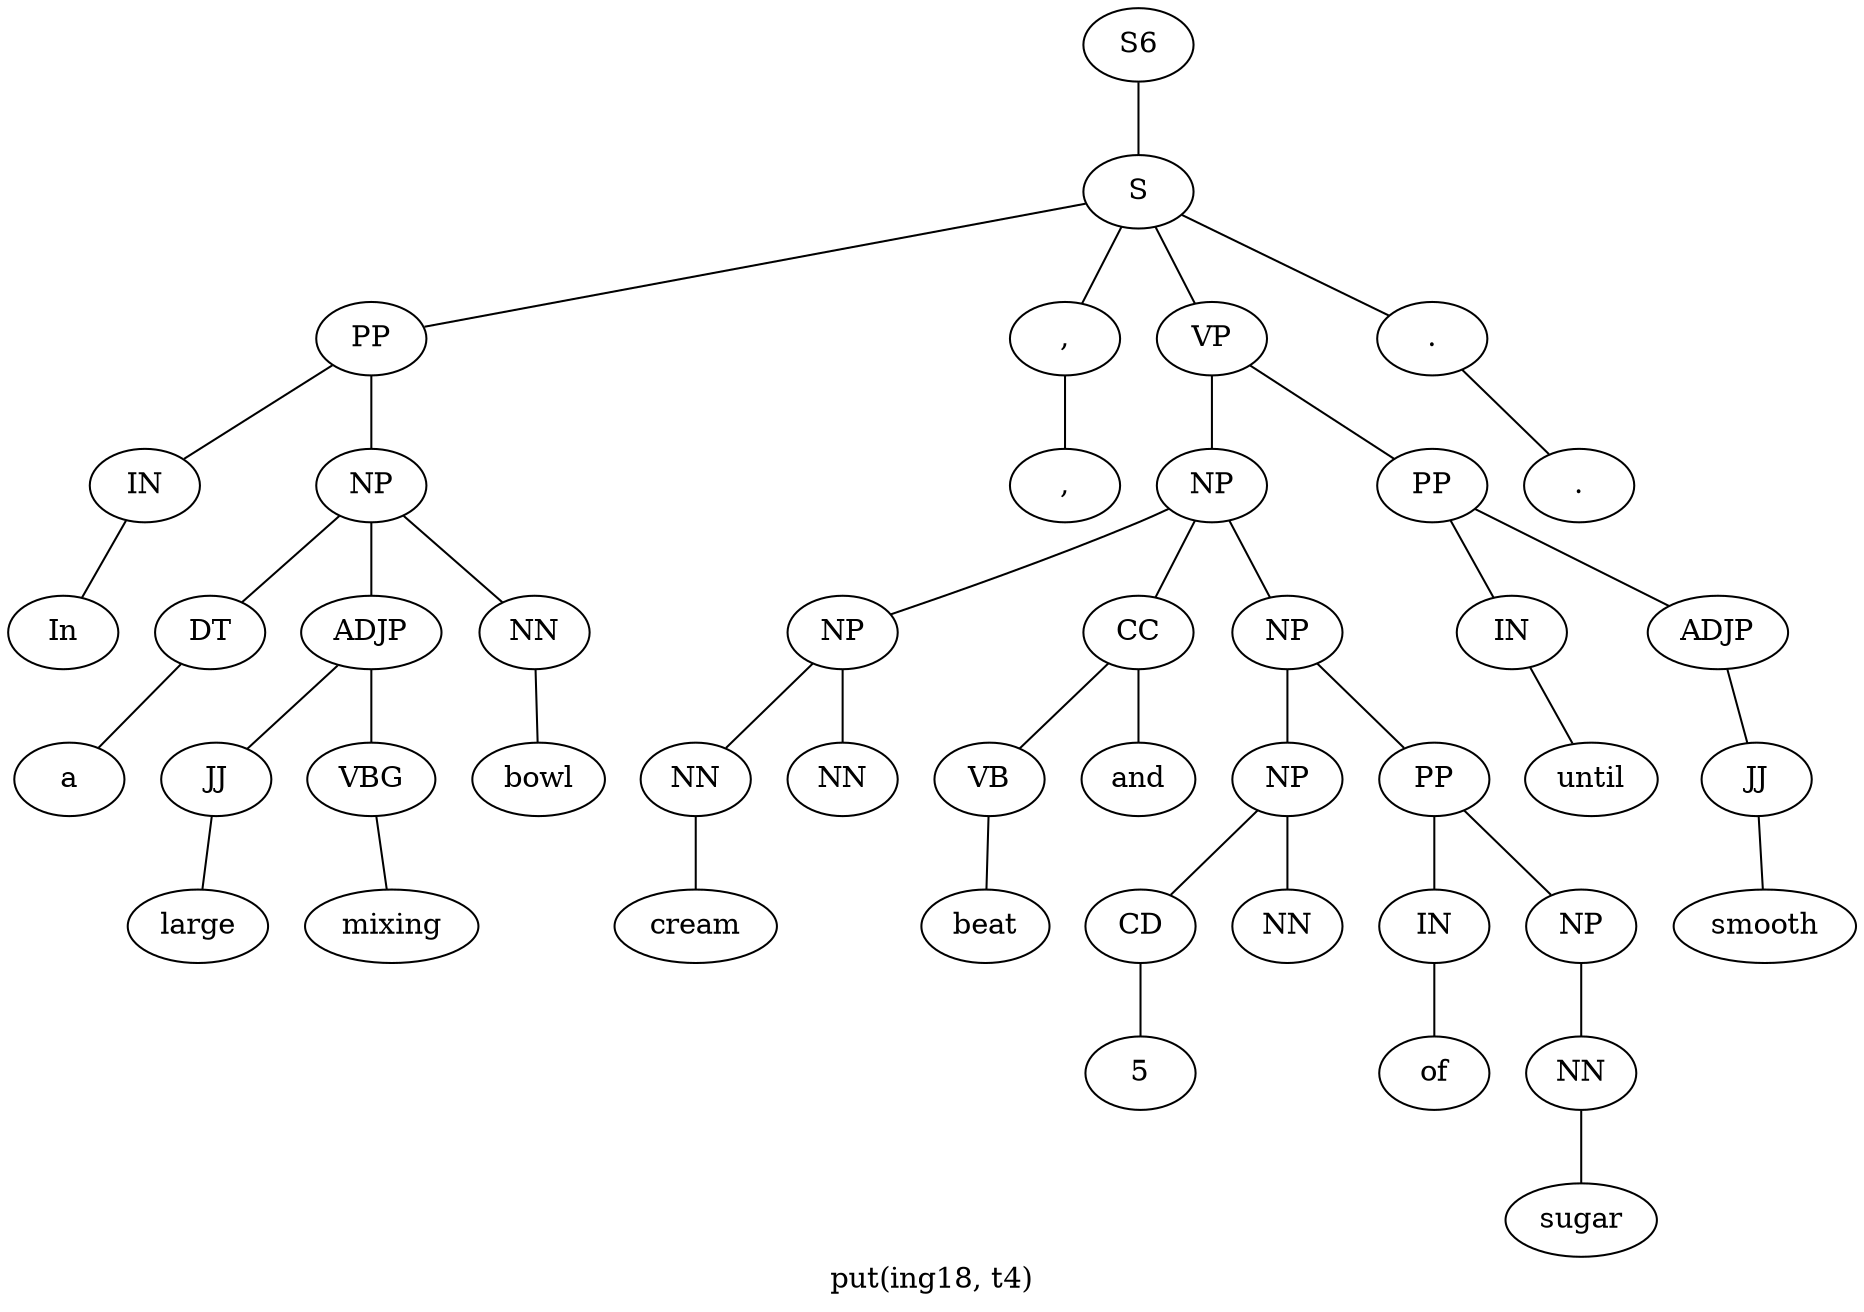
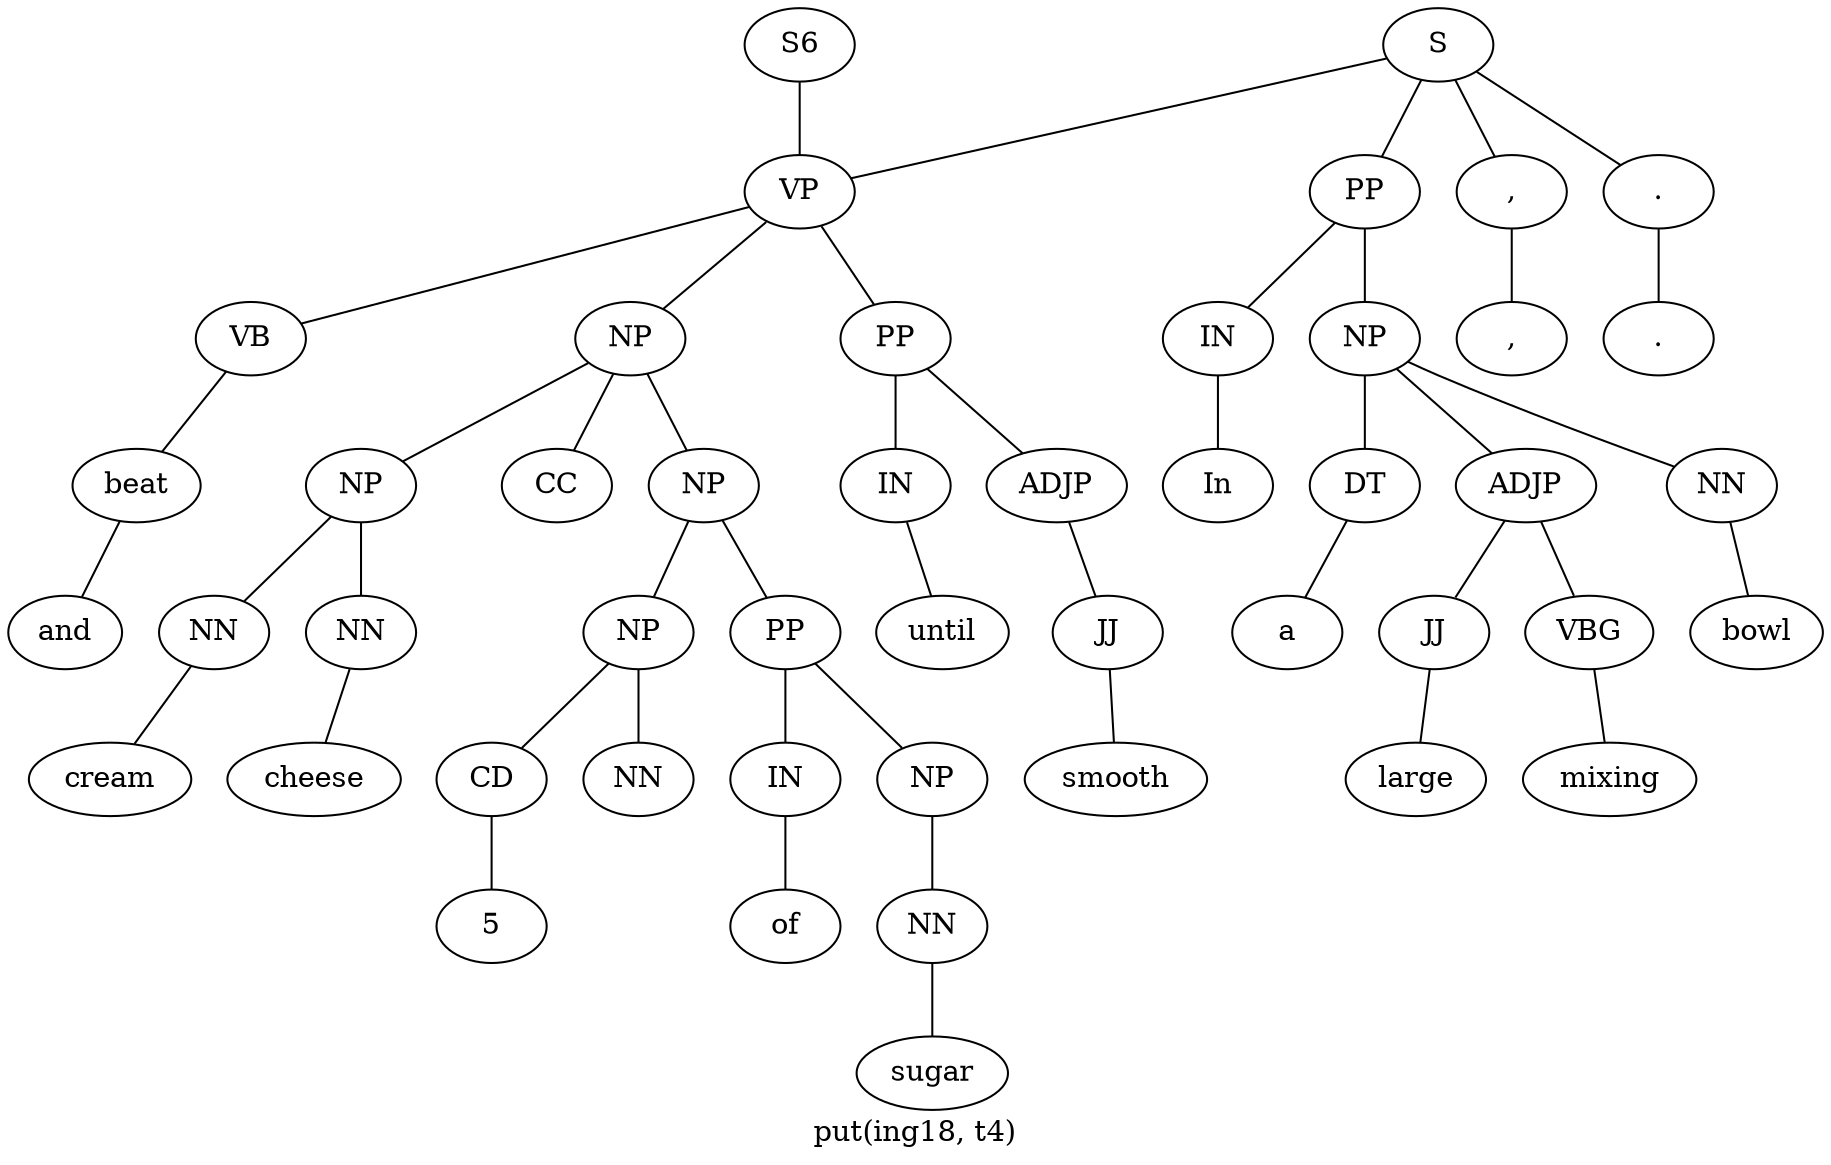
(1138, 119) -> (800, 119)
(1064, 706) -> (525, 265)
(1138, 706) -> (101, 559)
none -> (314, 779)
